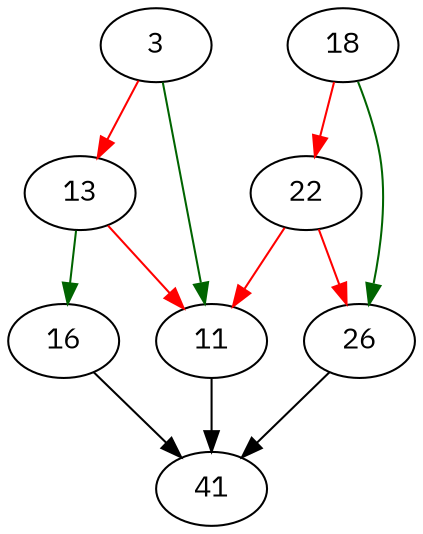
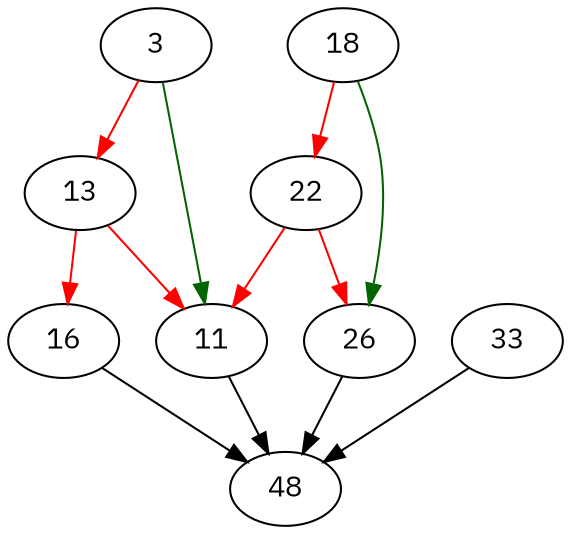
(73, 257) -> (73, 257)
none -> (507, 341)
(212, 489) -> (286, 489)
